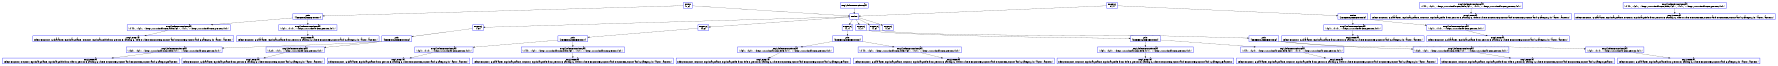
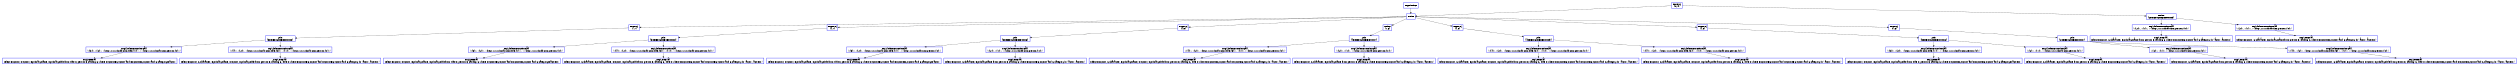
(854, 5) -> (1411, 5)
(770, 11) -> (1400, 22)
none -> (1539, 39)
